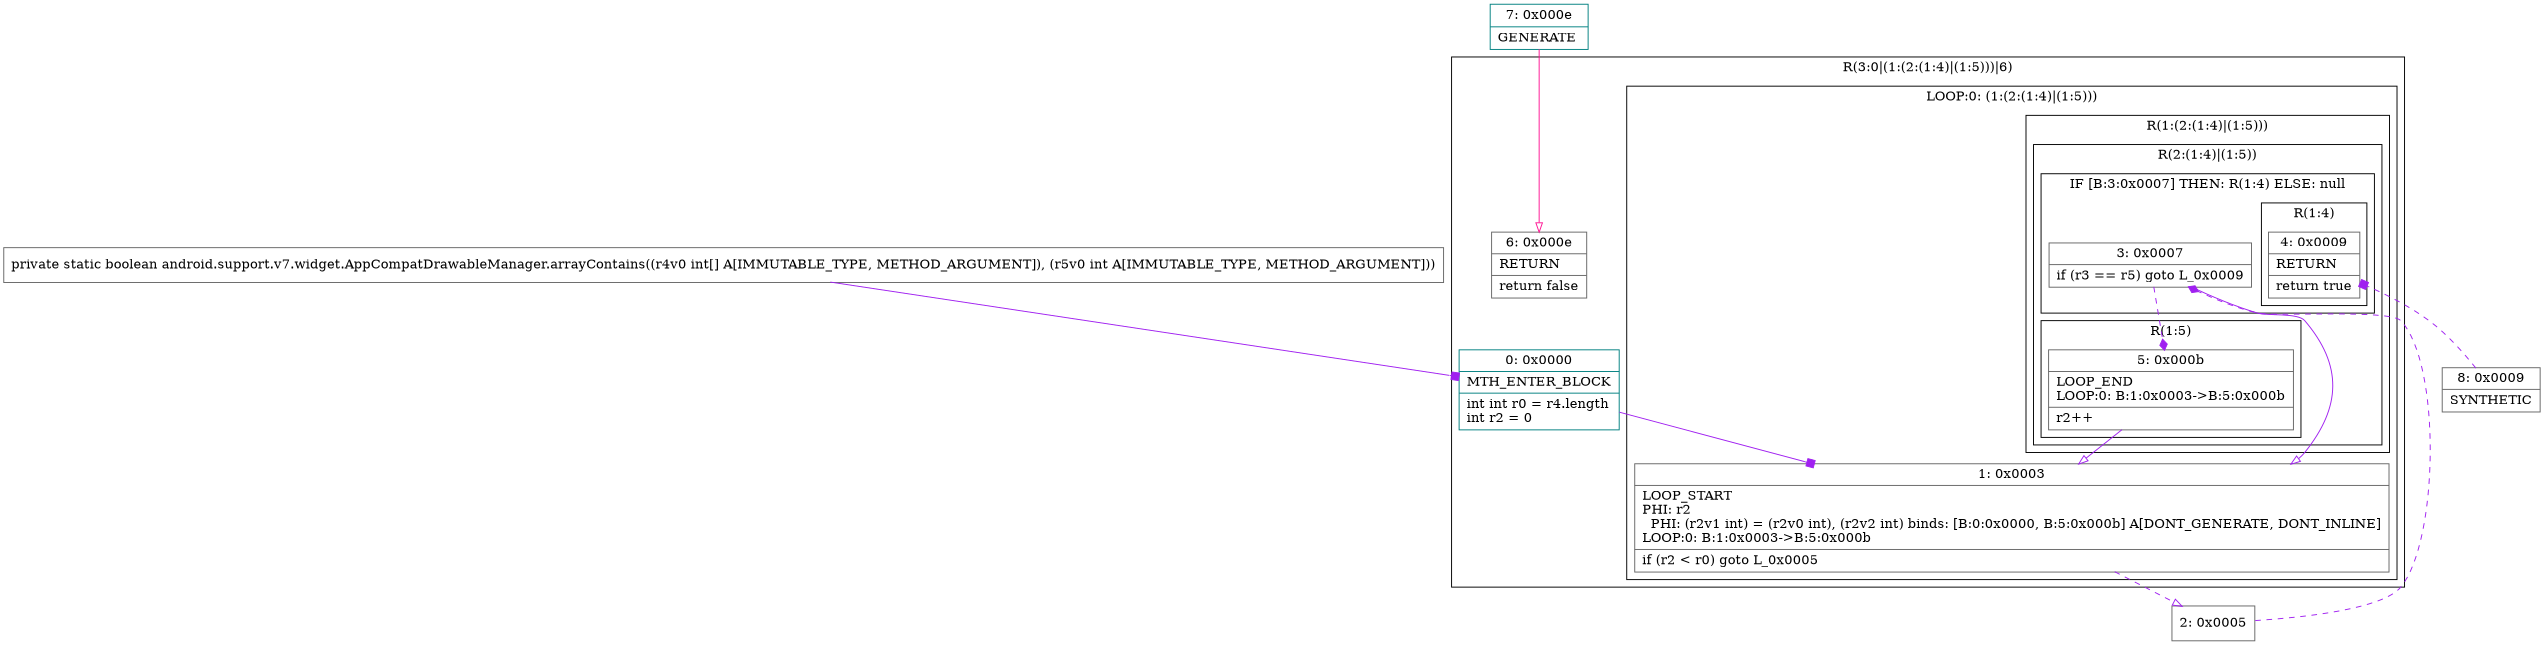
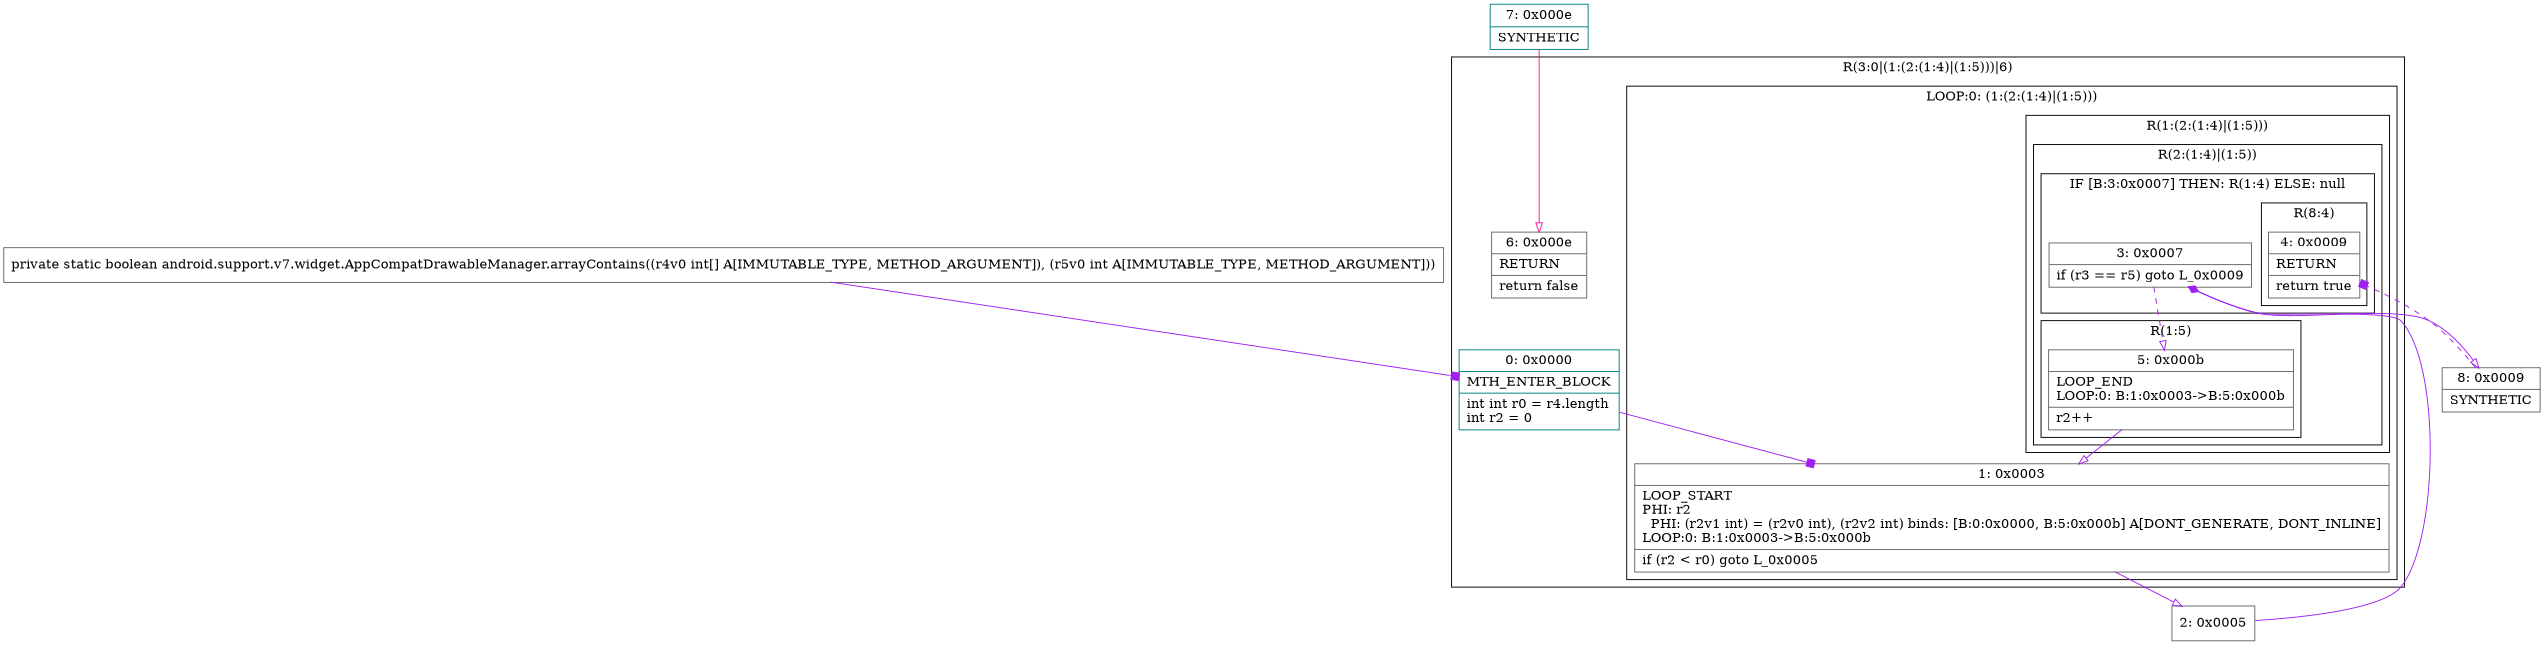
(1537, 38) -> (1539, 38)
(2314, 214) -> (2314, 214)
(2157, 306) -> (2157, 306)
(2315, 334) -> (2336, 314)
(2429, 426) -> (2429, 426)
(2156, 593) -> (2156, 593)
